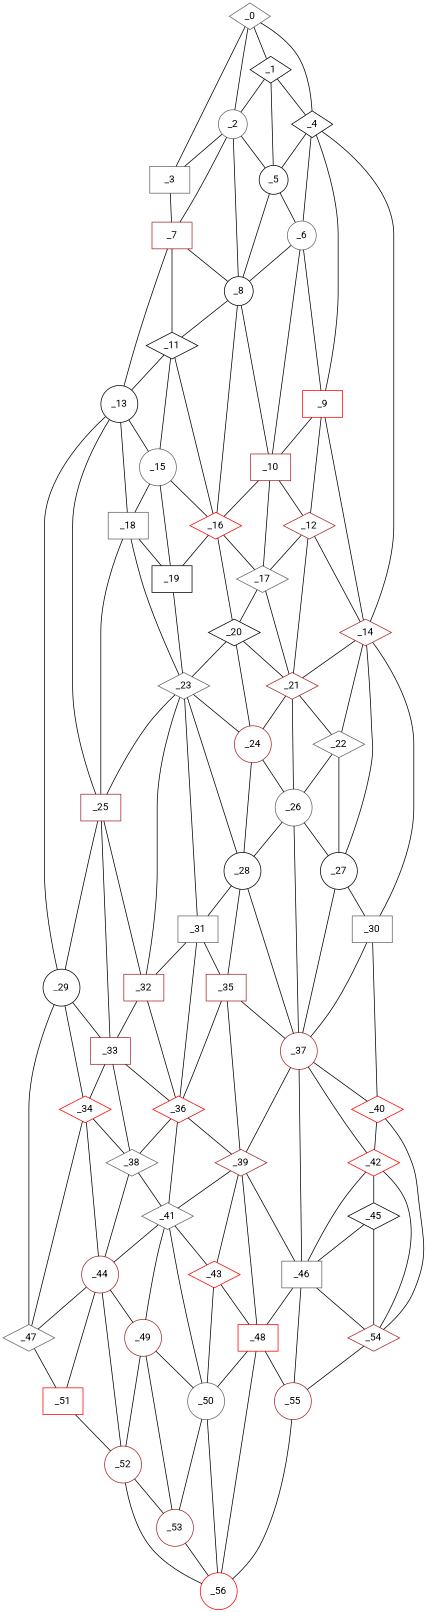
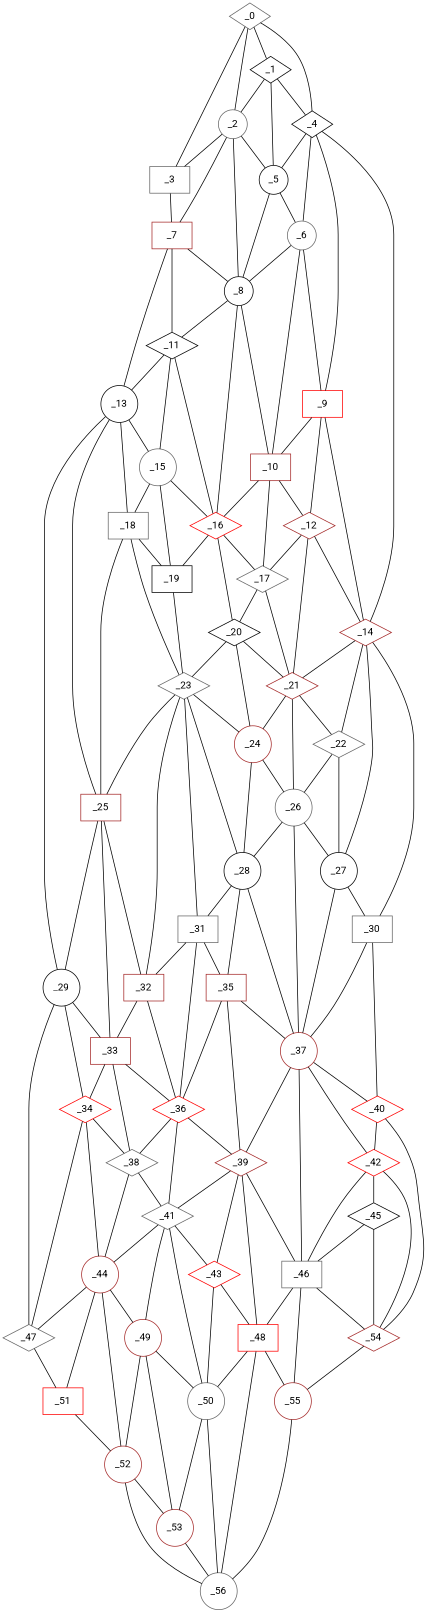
(219, 1591) -> (219, 1591)
